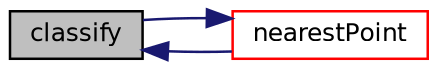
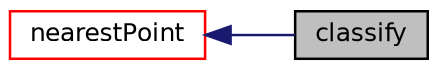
(200, 52) -> none
